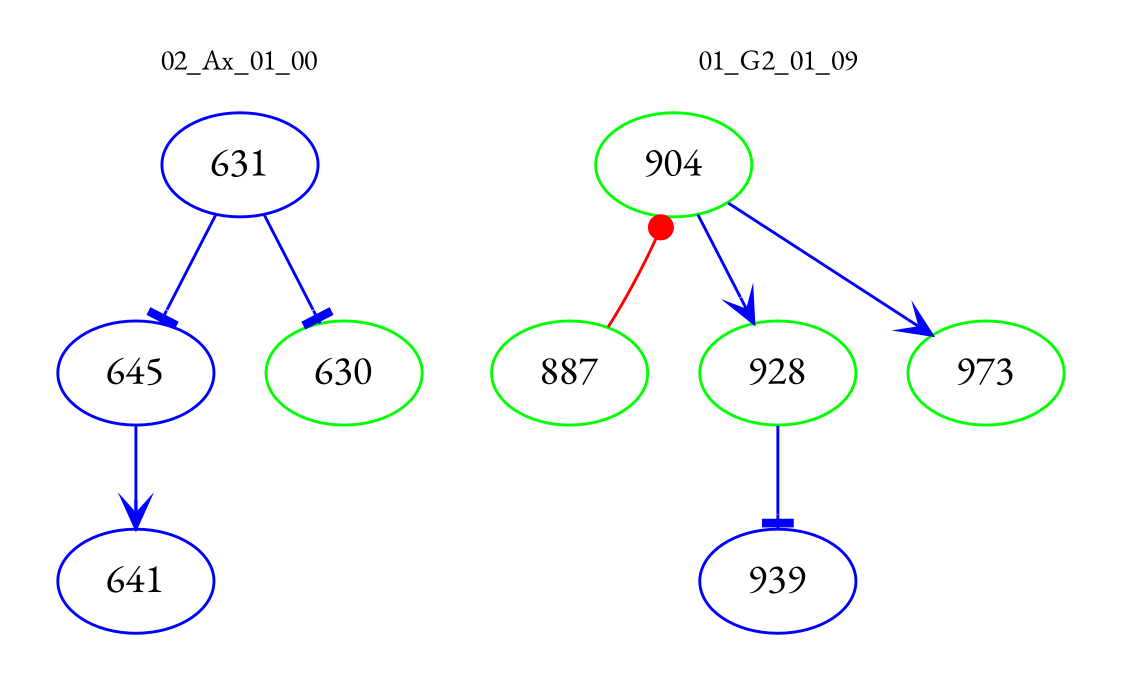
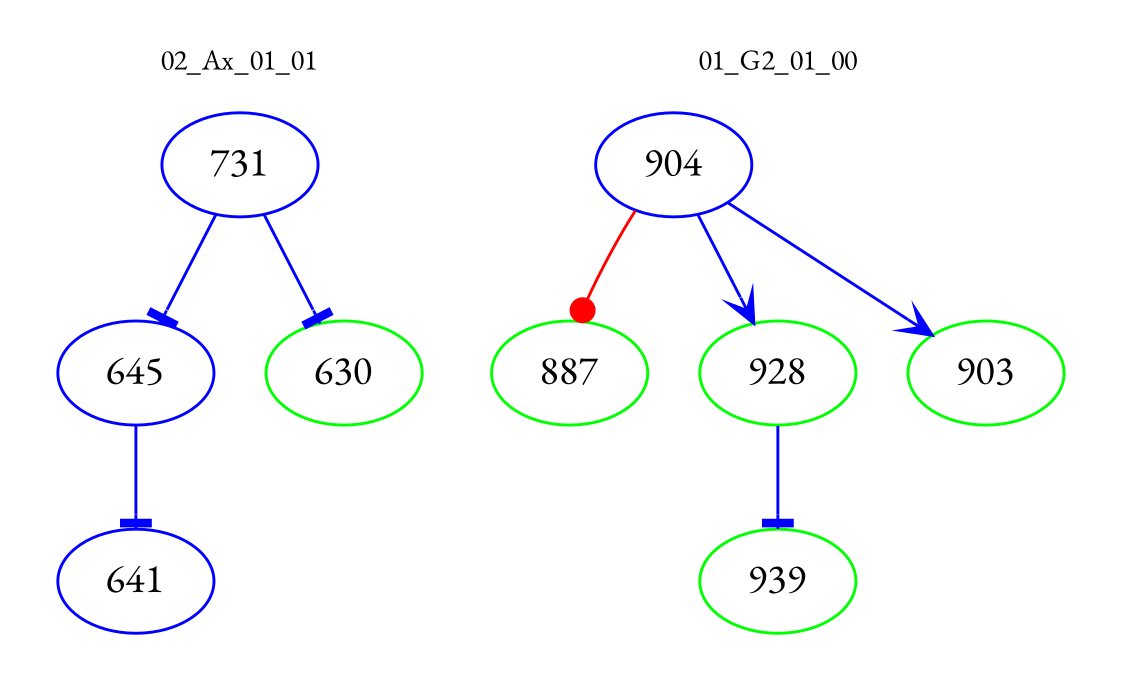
(240, 62) -> (240, 62)
(778, 62) -> (778, 62)
(240, 165) -> (240, 165)
(674, 165) -> (674, 165)
(634, 284) -> (610, 254)
(986, 373) -> (986, 373)
(136, 470) -> (136, 470)
(778, 581) -> (778, 581)
